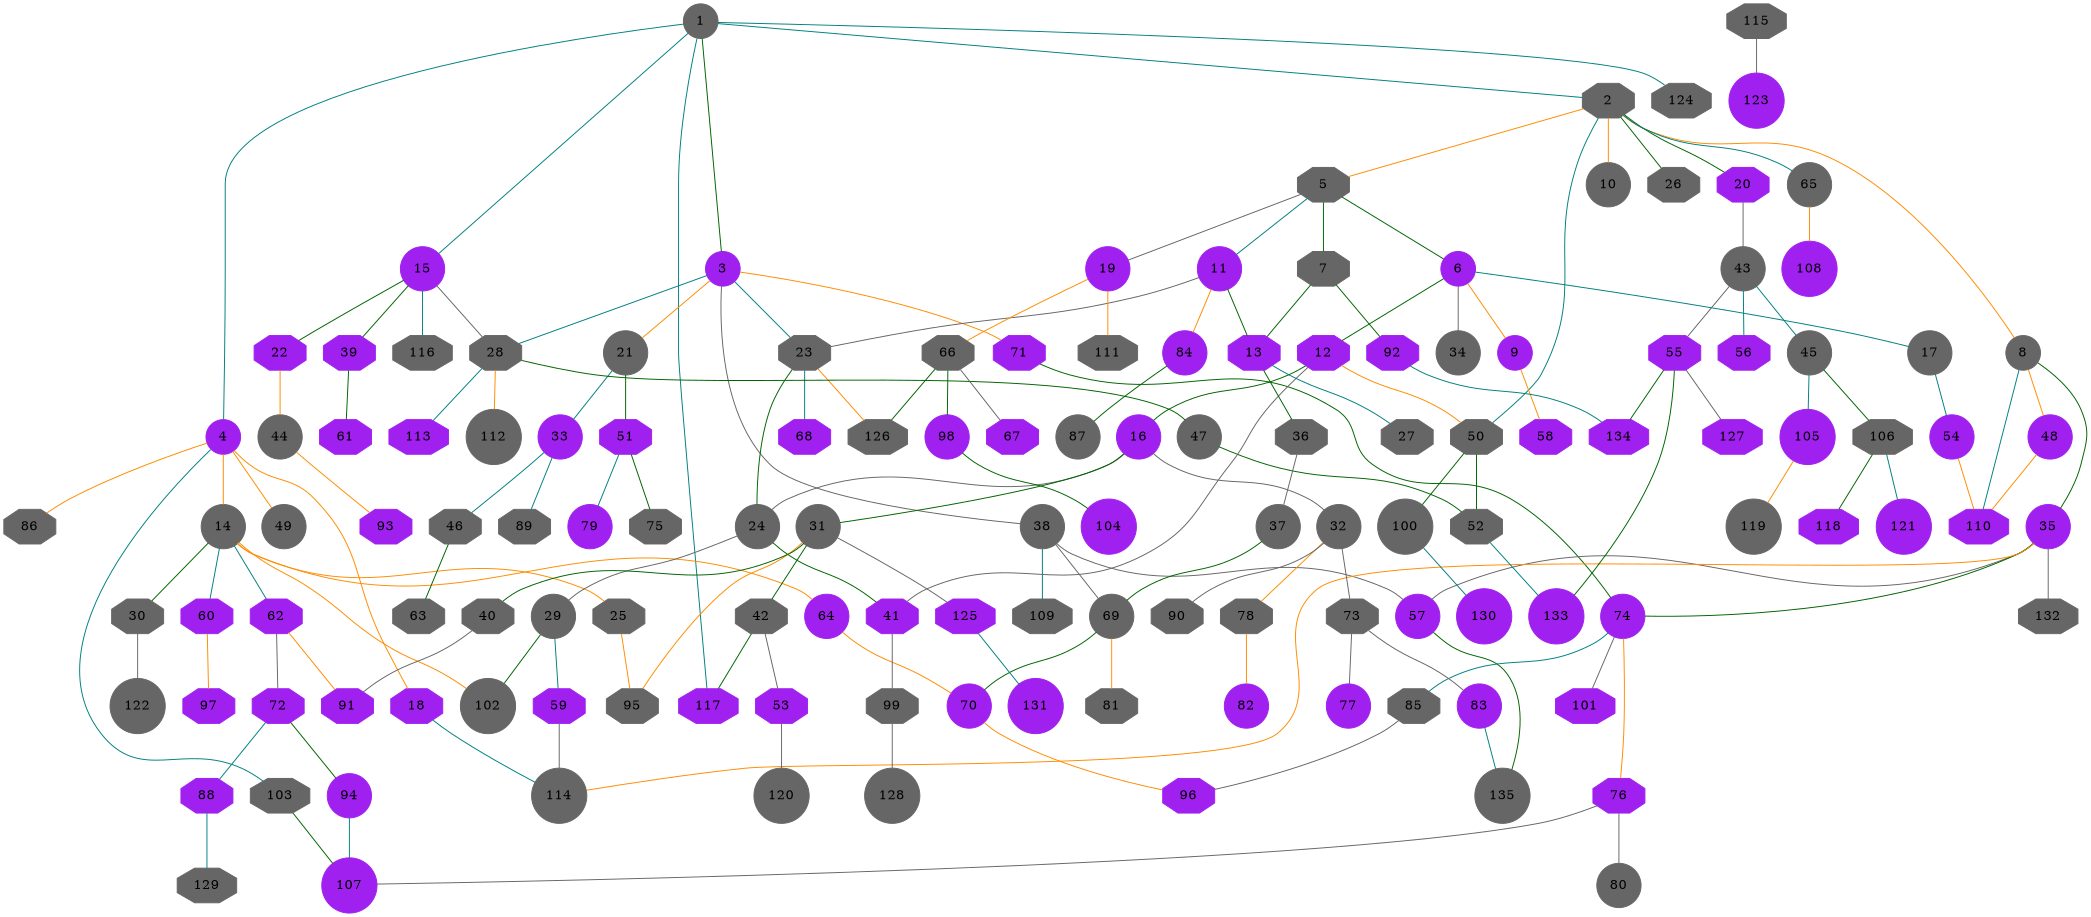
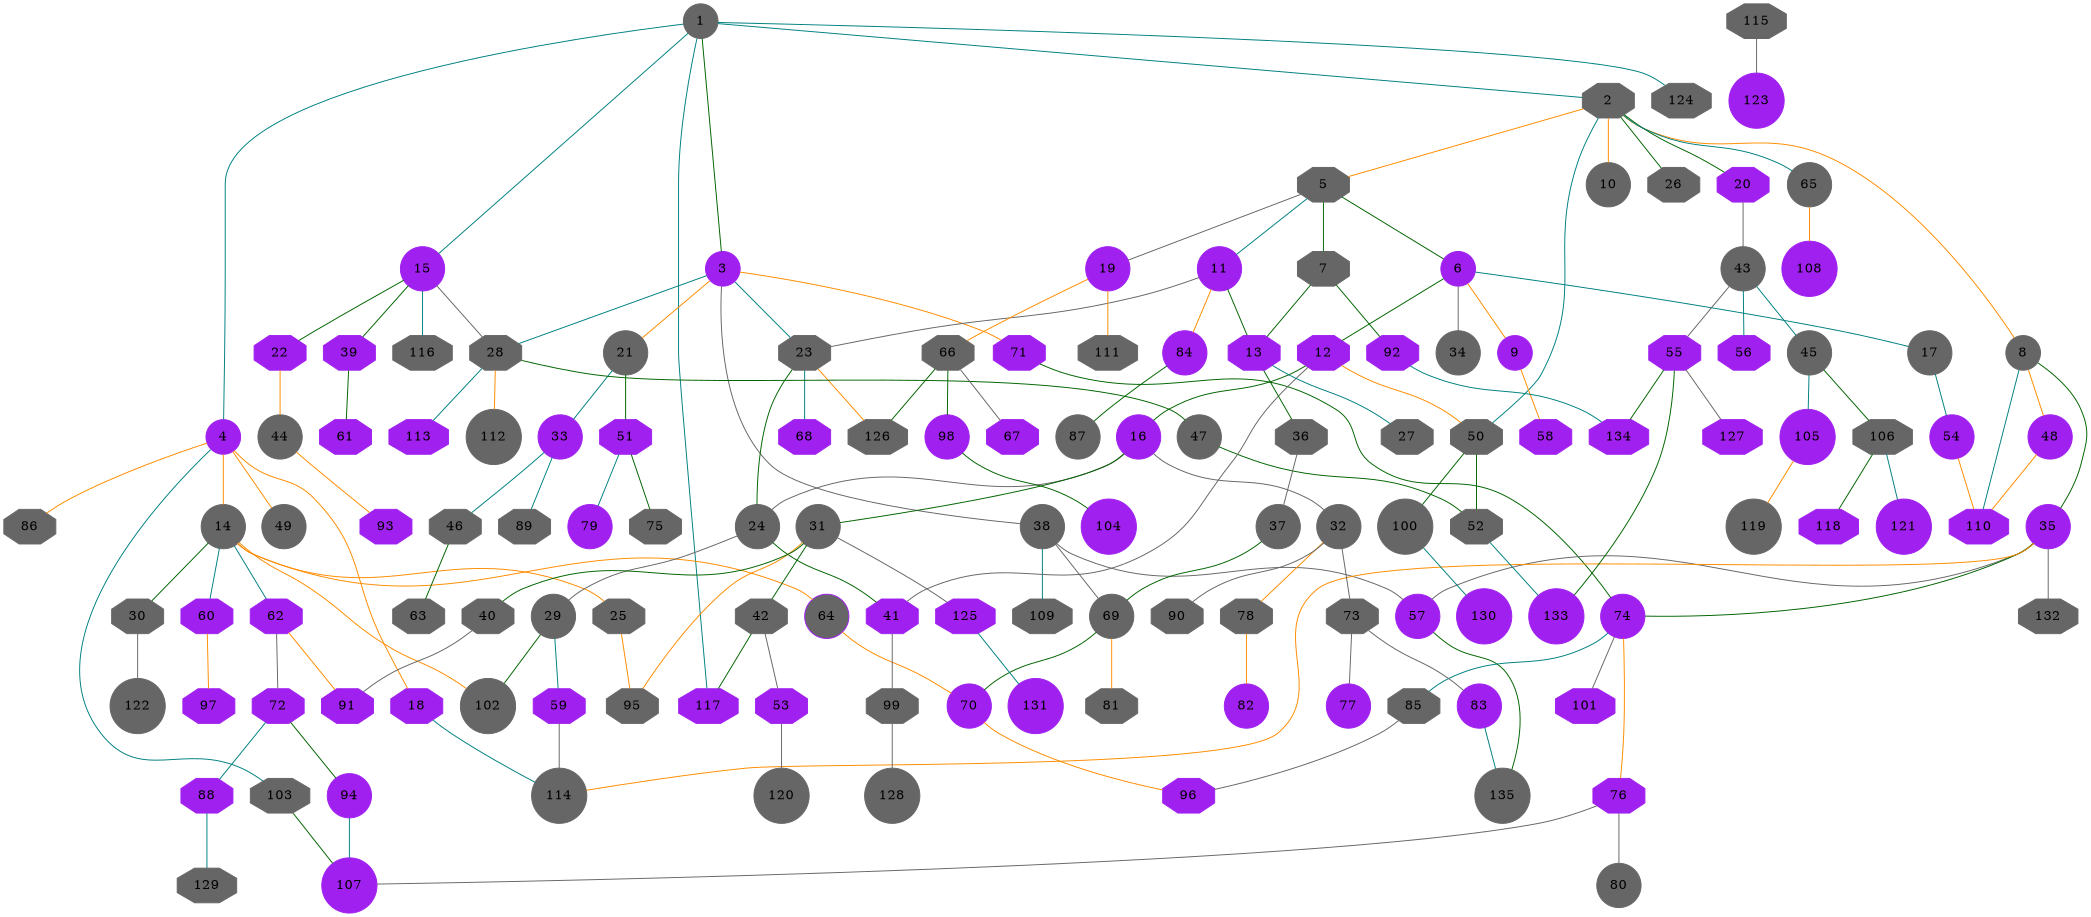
(827, 616) -> (827, 616)
